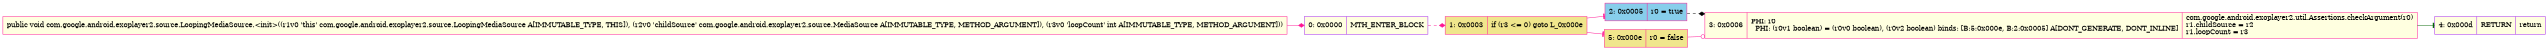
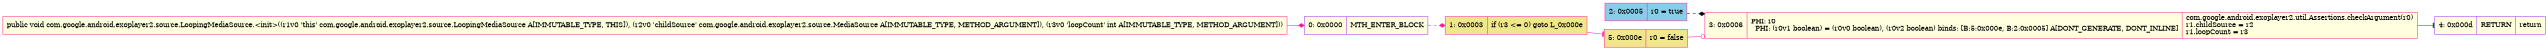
(1595, 17) -> none
